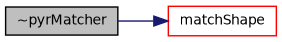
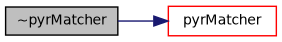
(222, 21) -> (222, 21)
